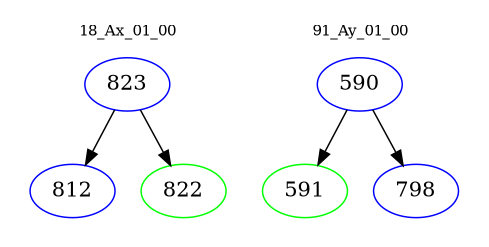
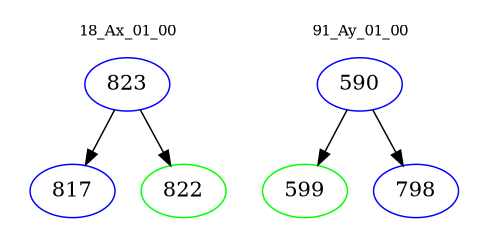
(73, 191) -> (73, 191)
(305, 191) -> (305, 191)
